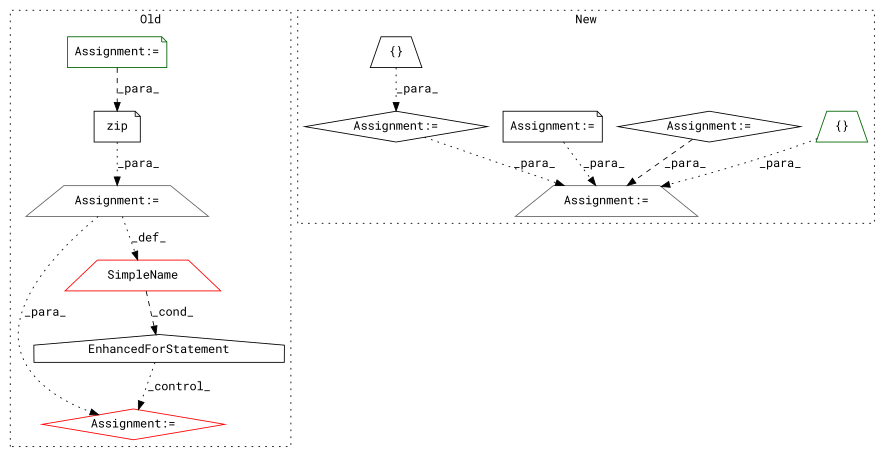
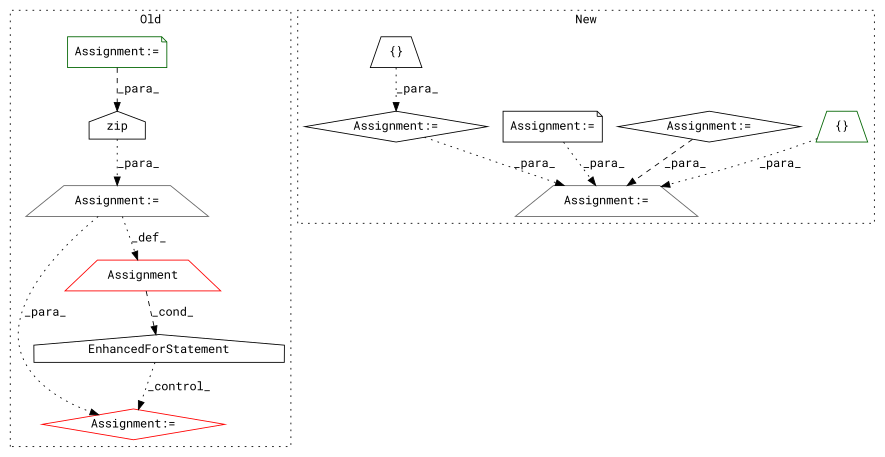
(117, 127) -> (117, 127)
(143, 275) -> (143, 275)
